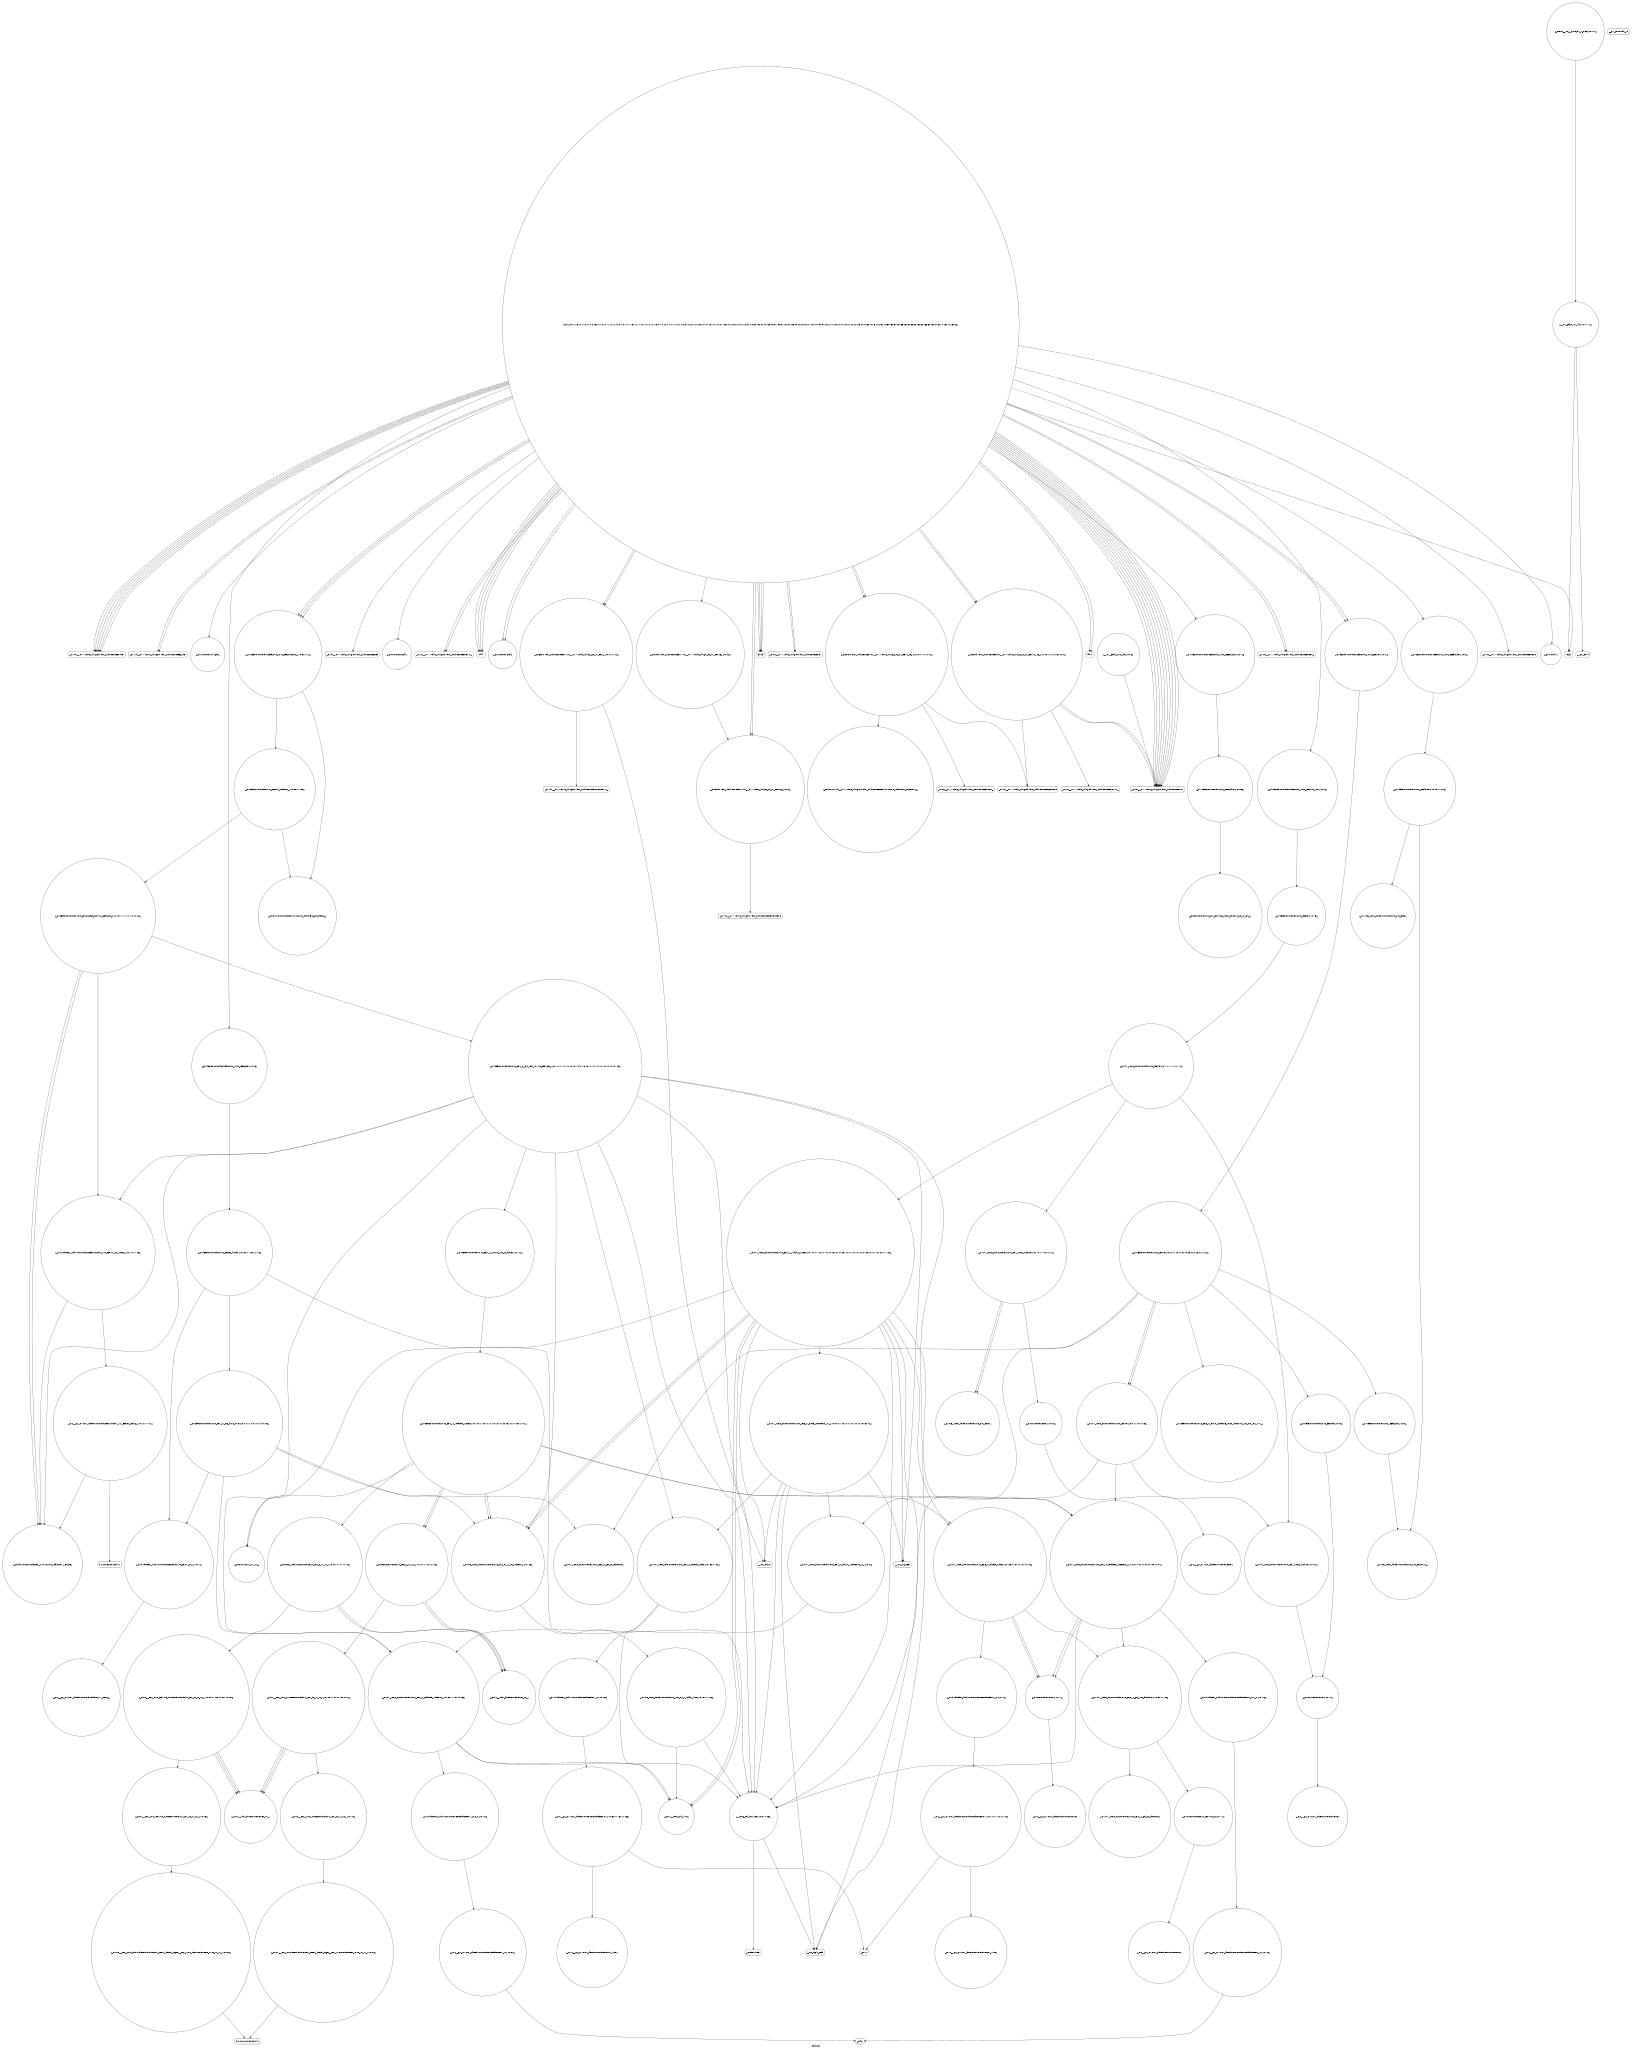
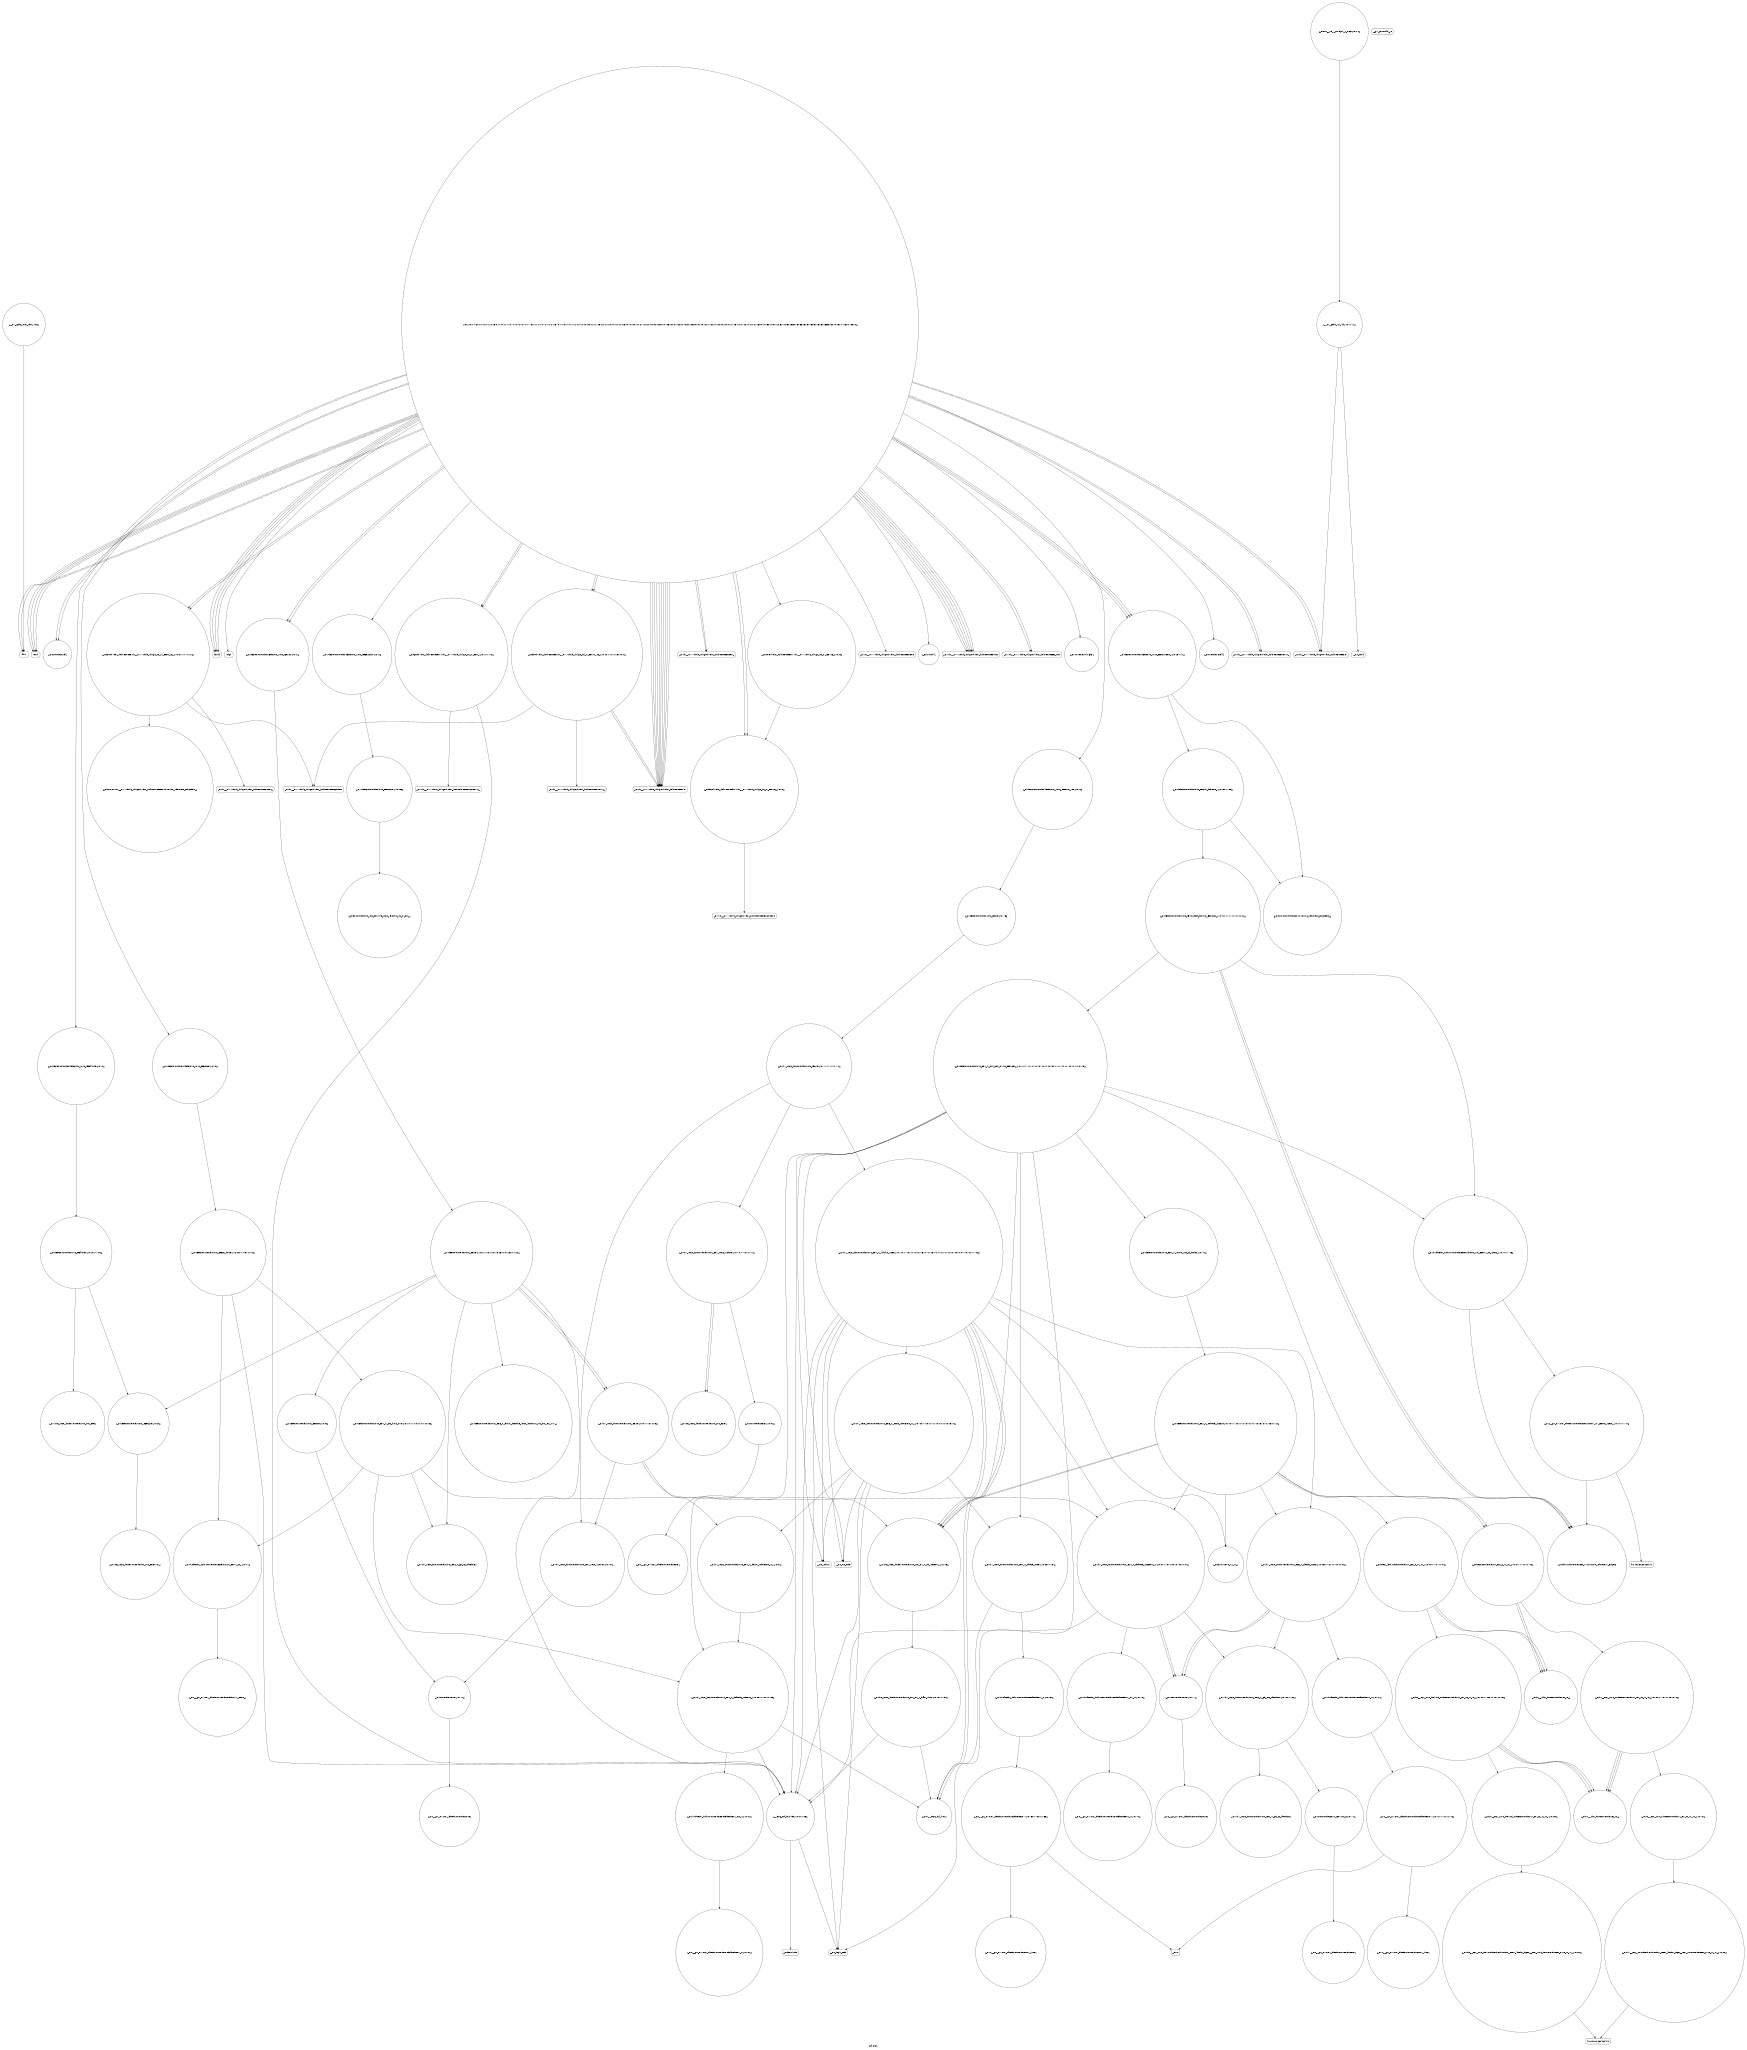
(1572, 499) -> (1330, 499)
(352, 655) -> none
(1140, 730) -> (24, 498)
(1420, 1177) -> (108, 1340)
(860, 2041) -> none
